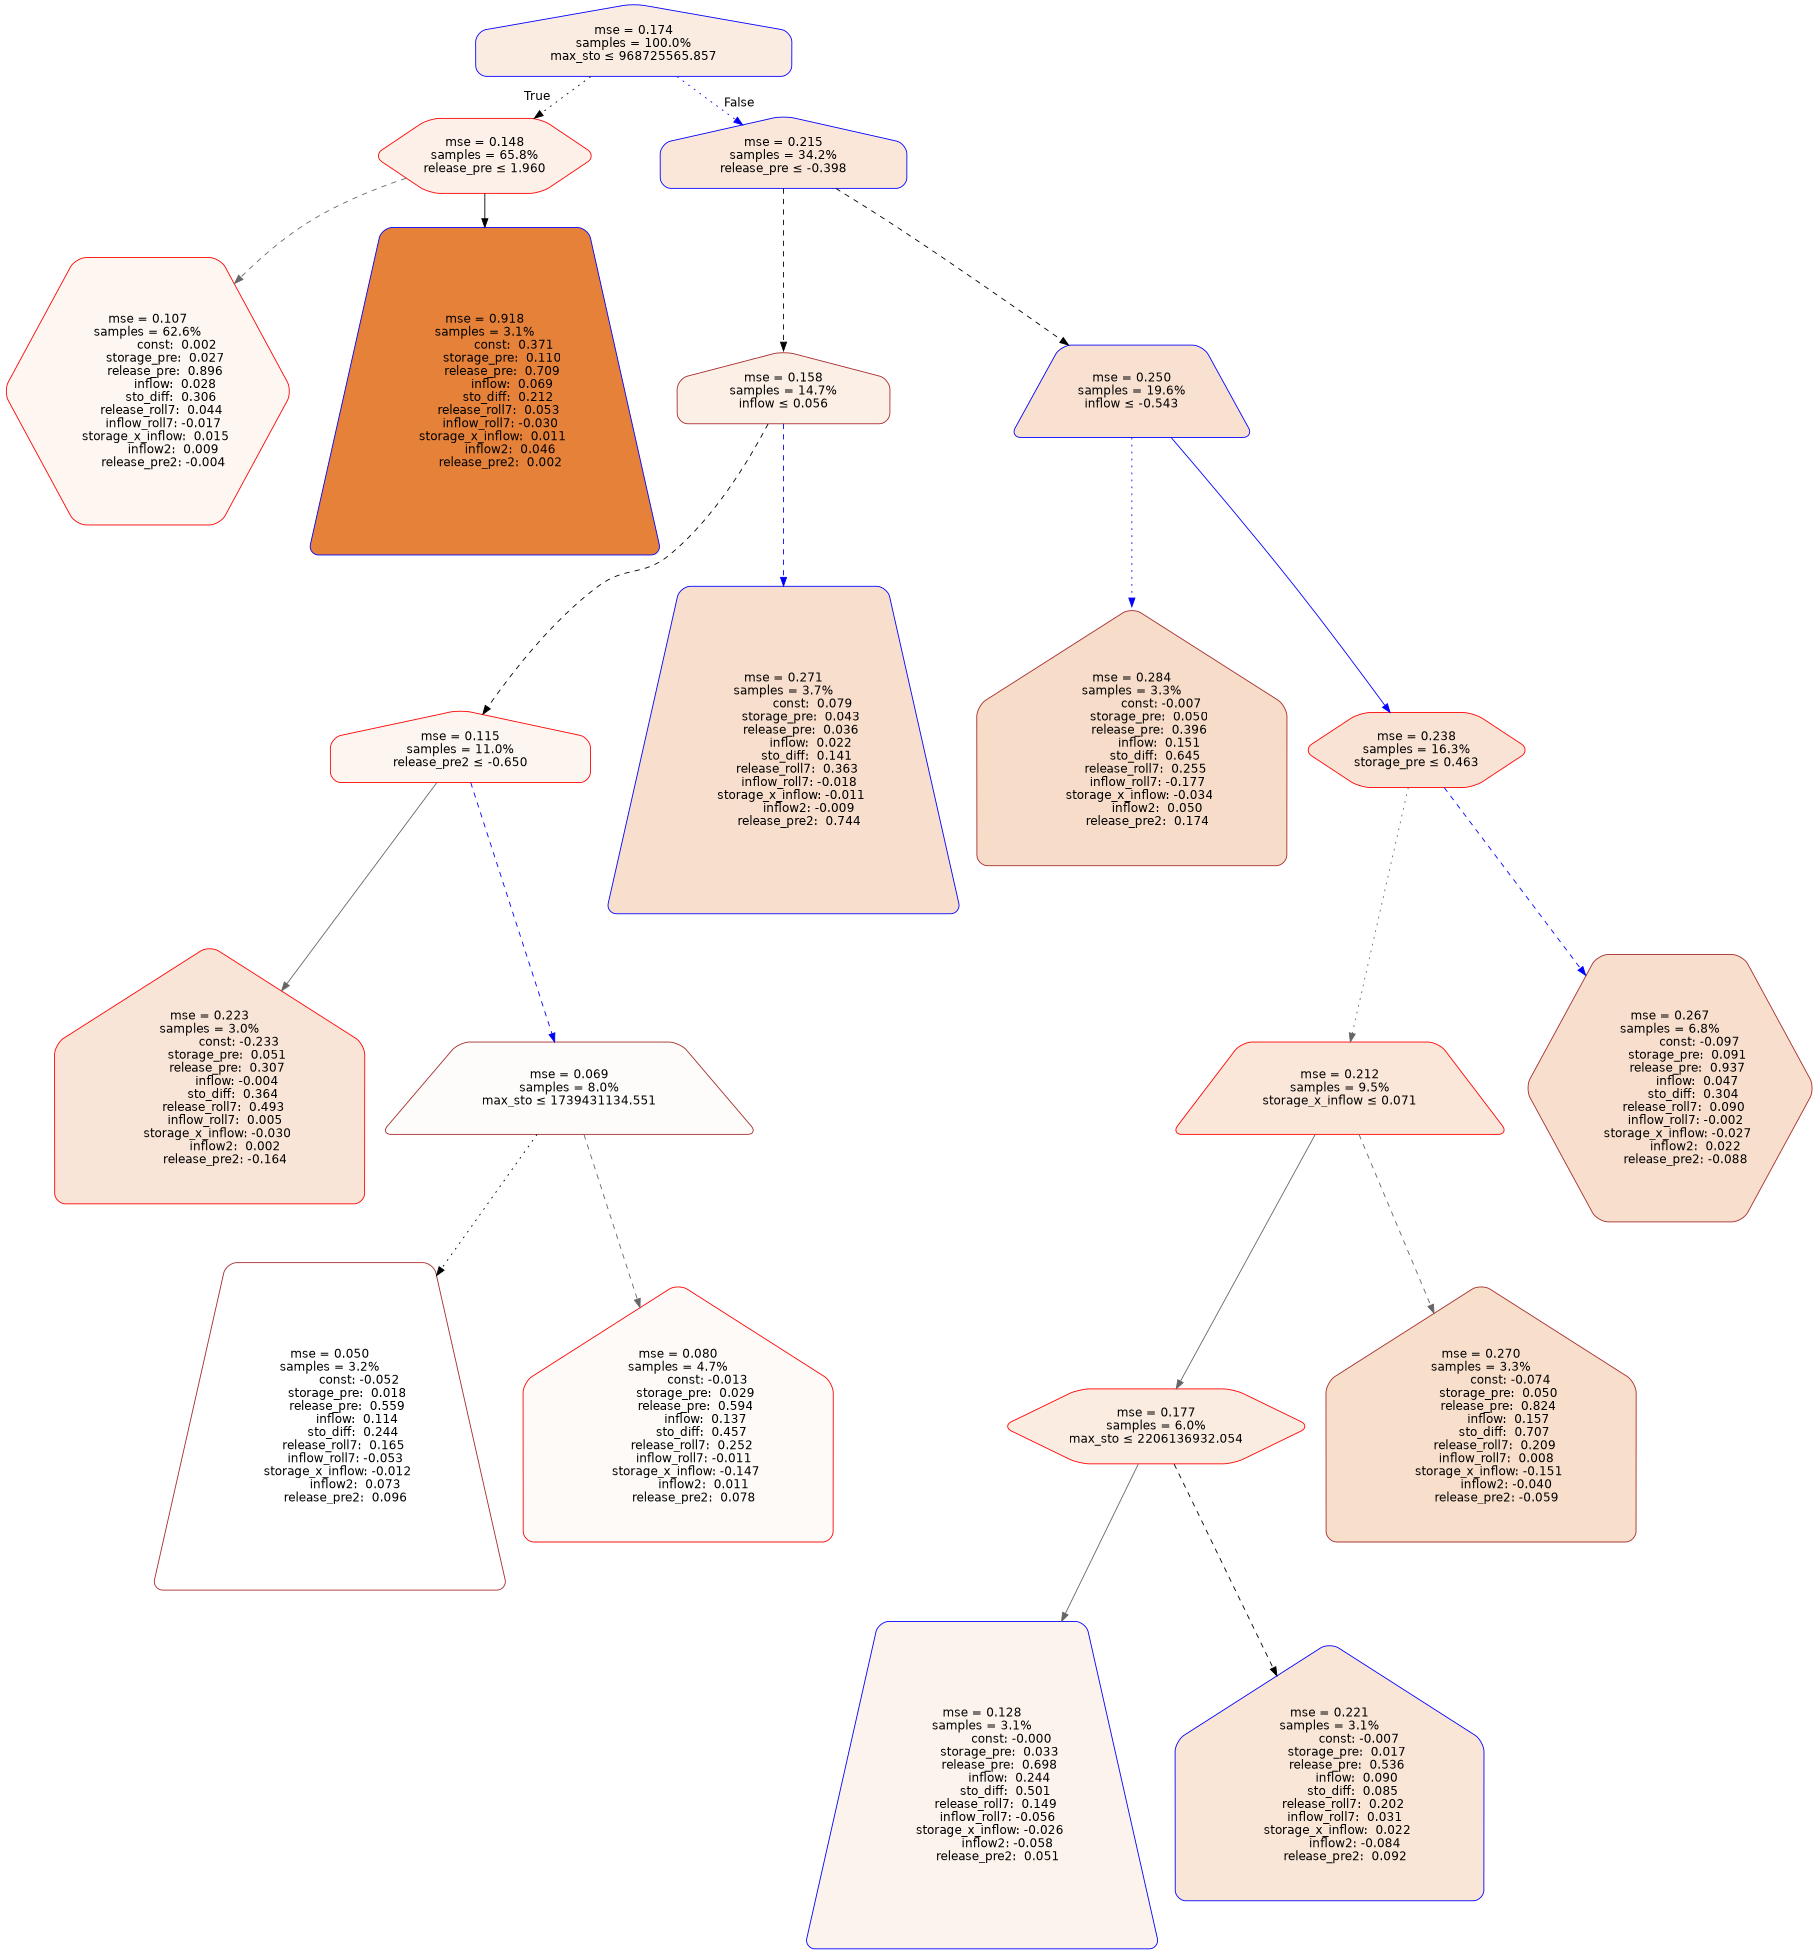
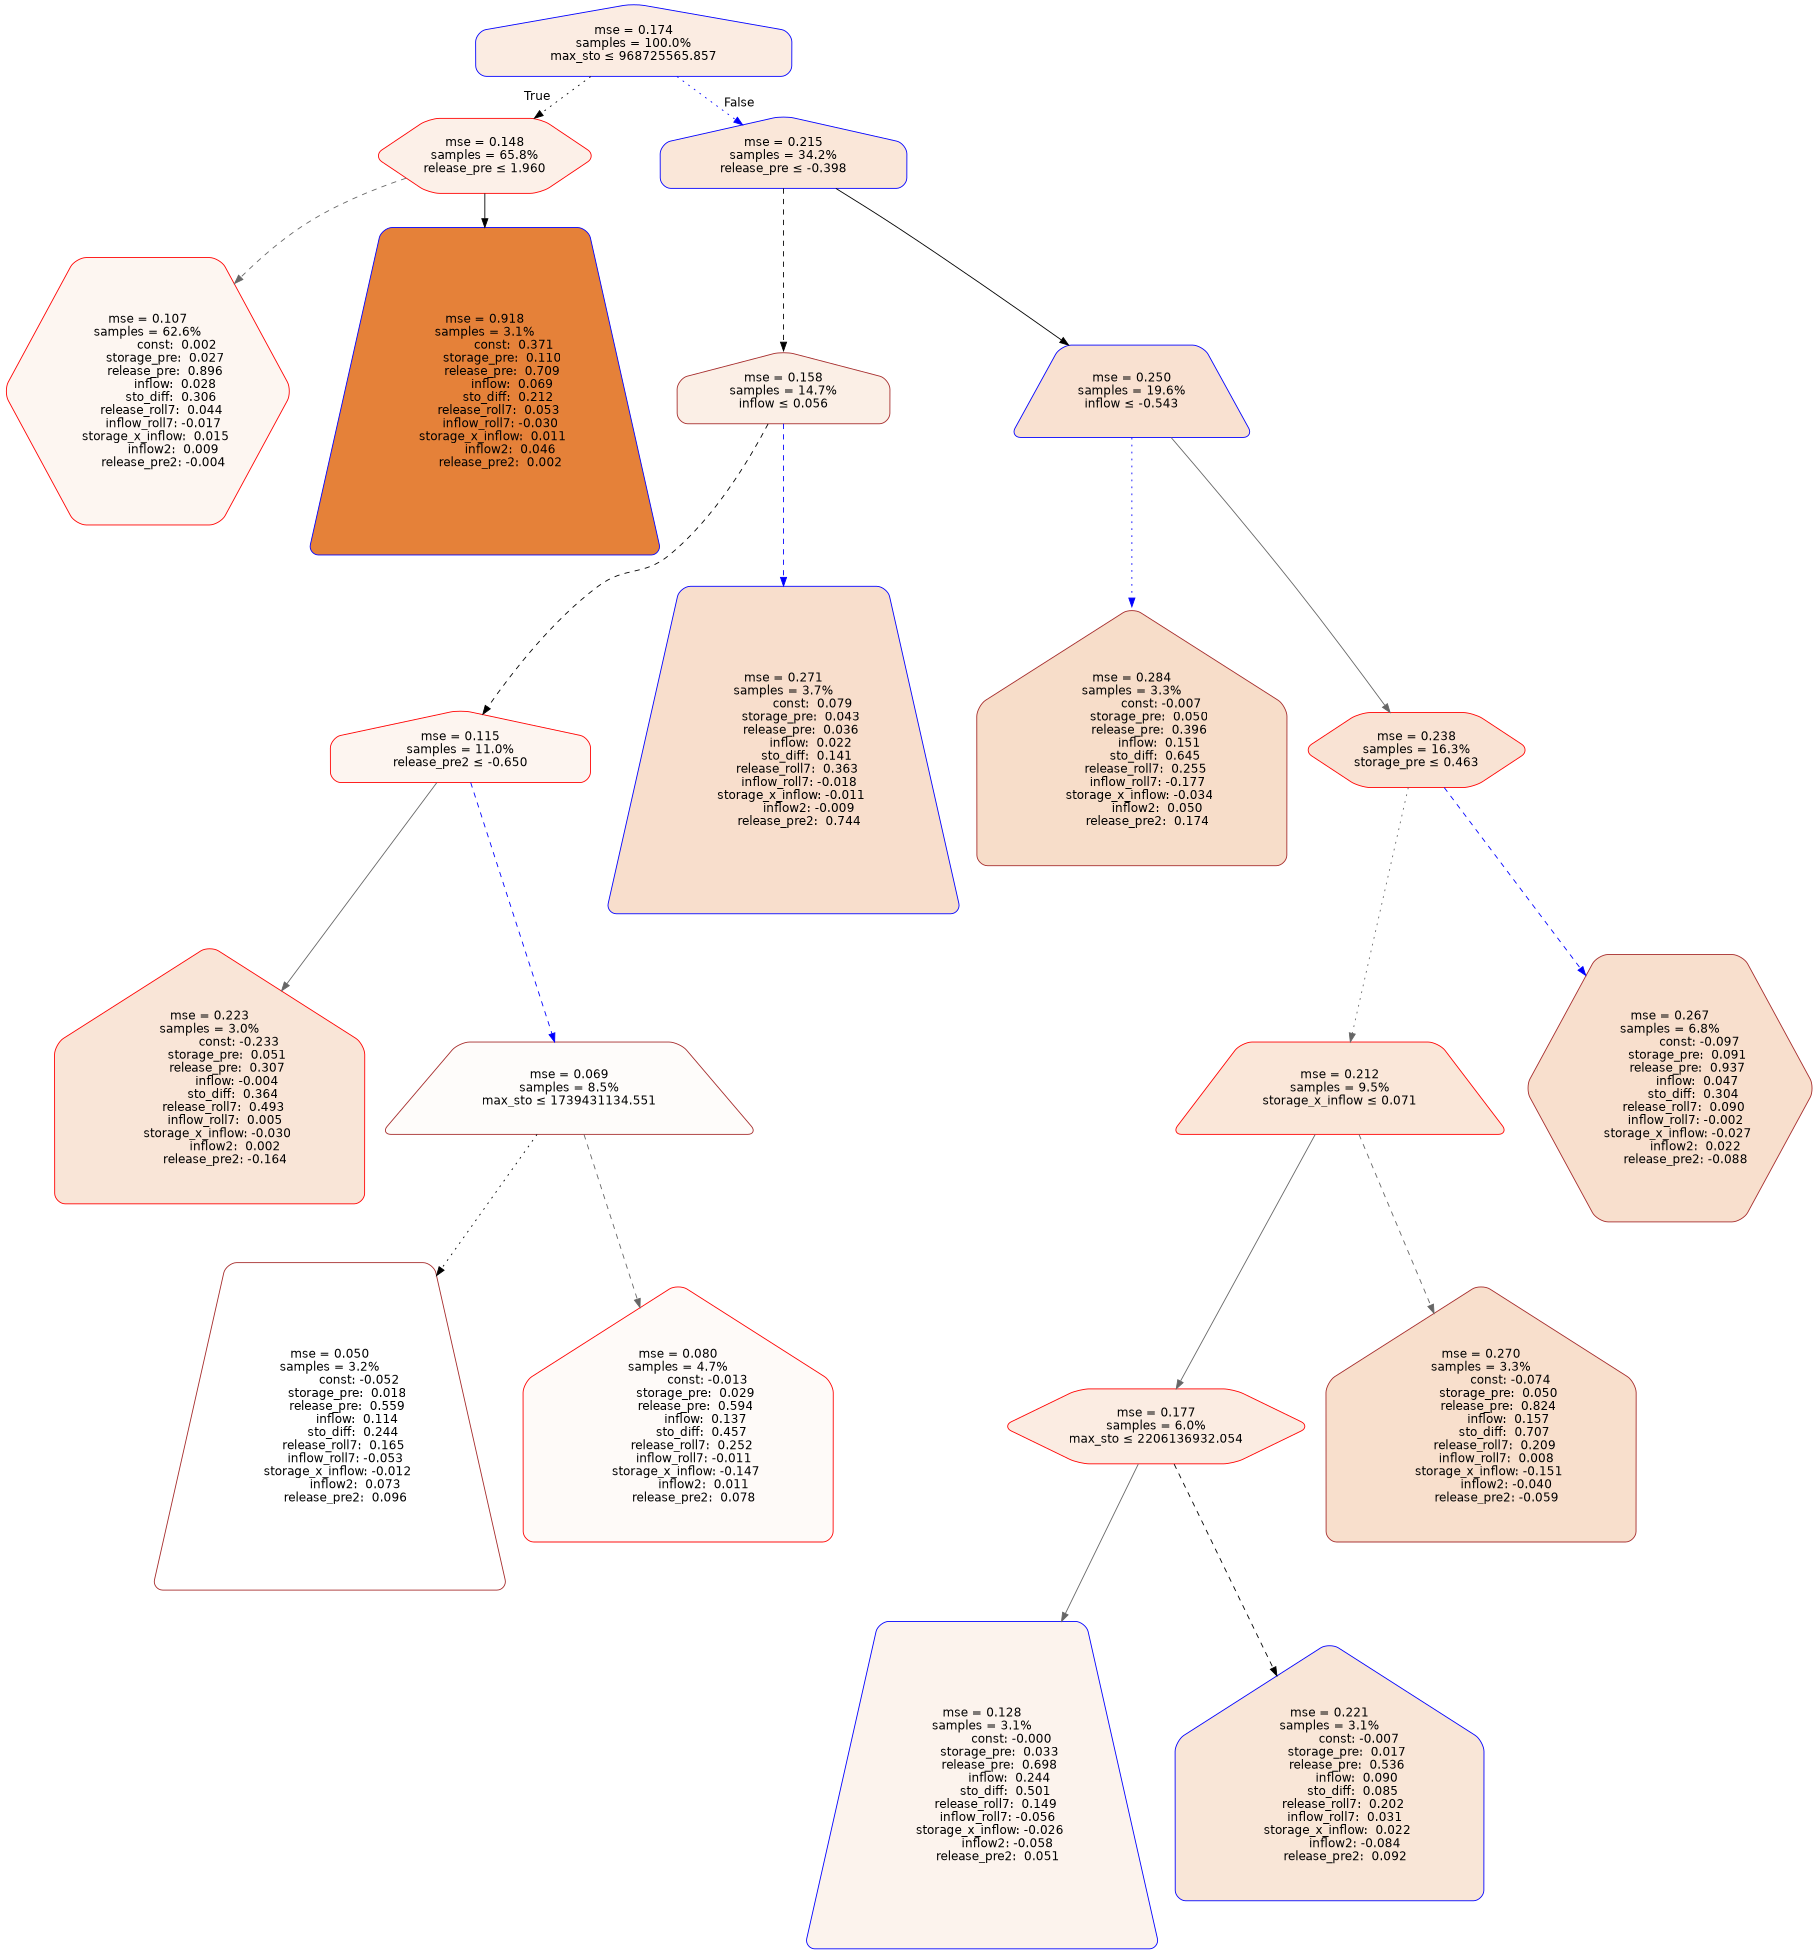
(950, 262) -> (950, 262)
(1281, 569) -> (1281, 569)
(569, 1088) -> (569, 1088)
